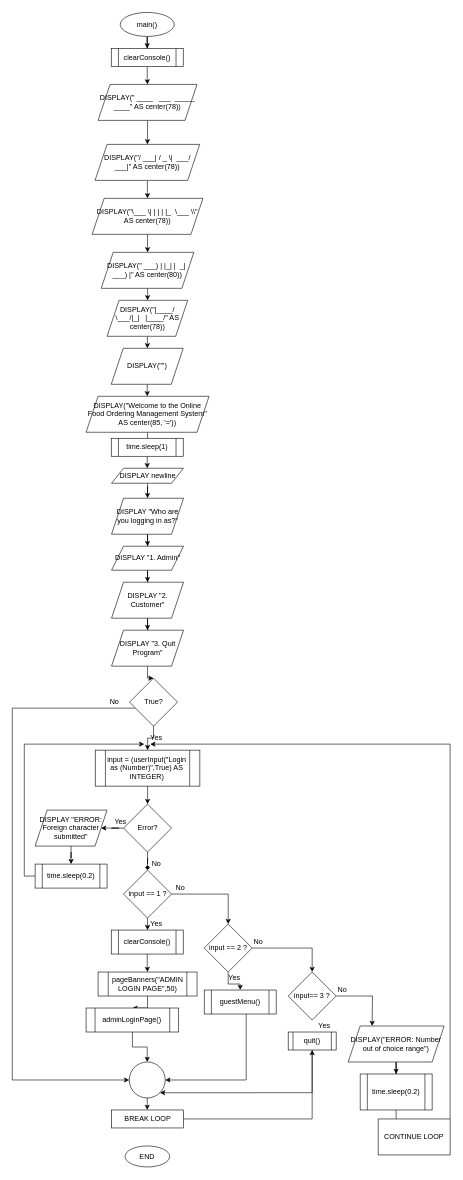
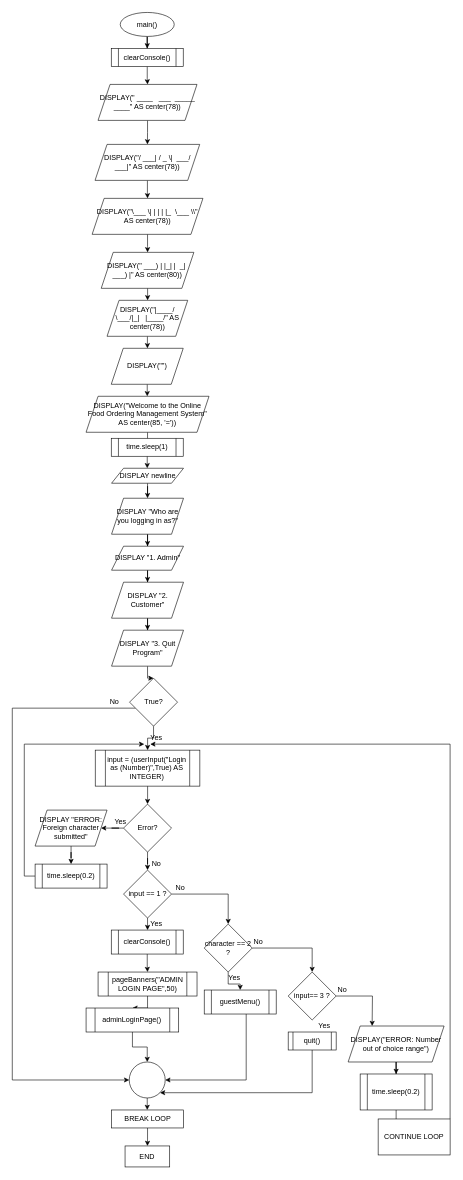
(148, 864) -> (148, 864)
(228, 948) -> (228, 948)
(260, 1119) -> (148, 1135)
(147, 1157) -> (147, 1157)
